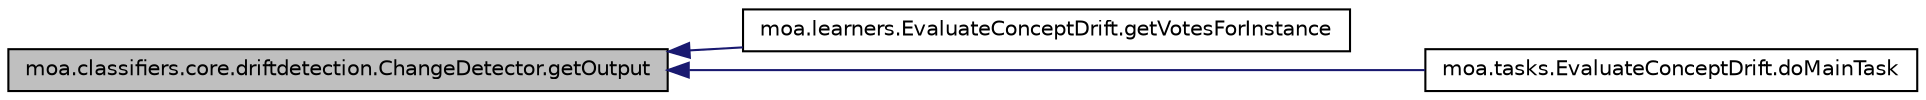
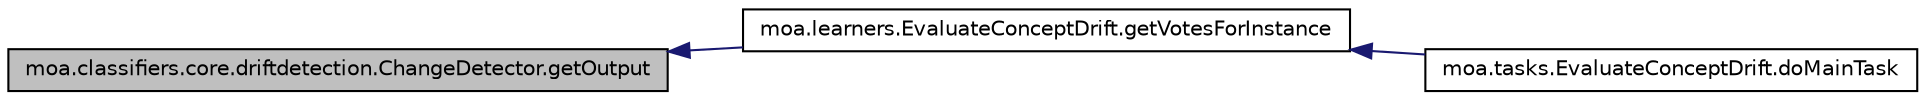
(1057, 70) -> (1399, 53)
